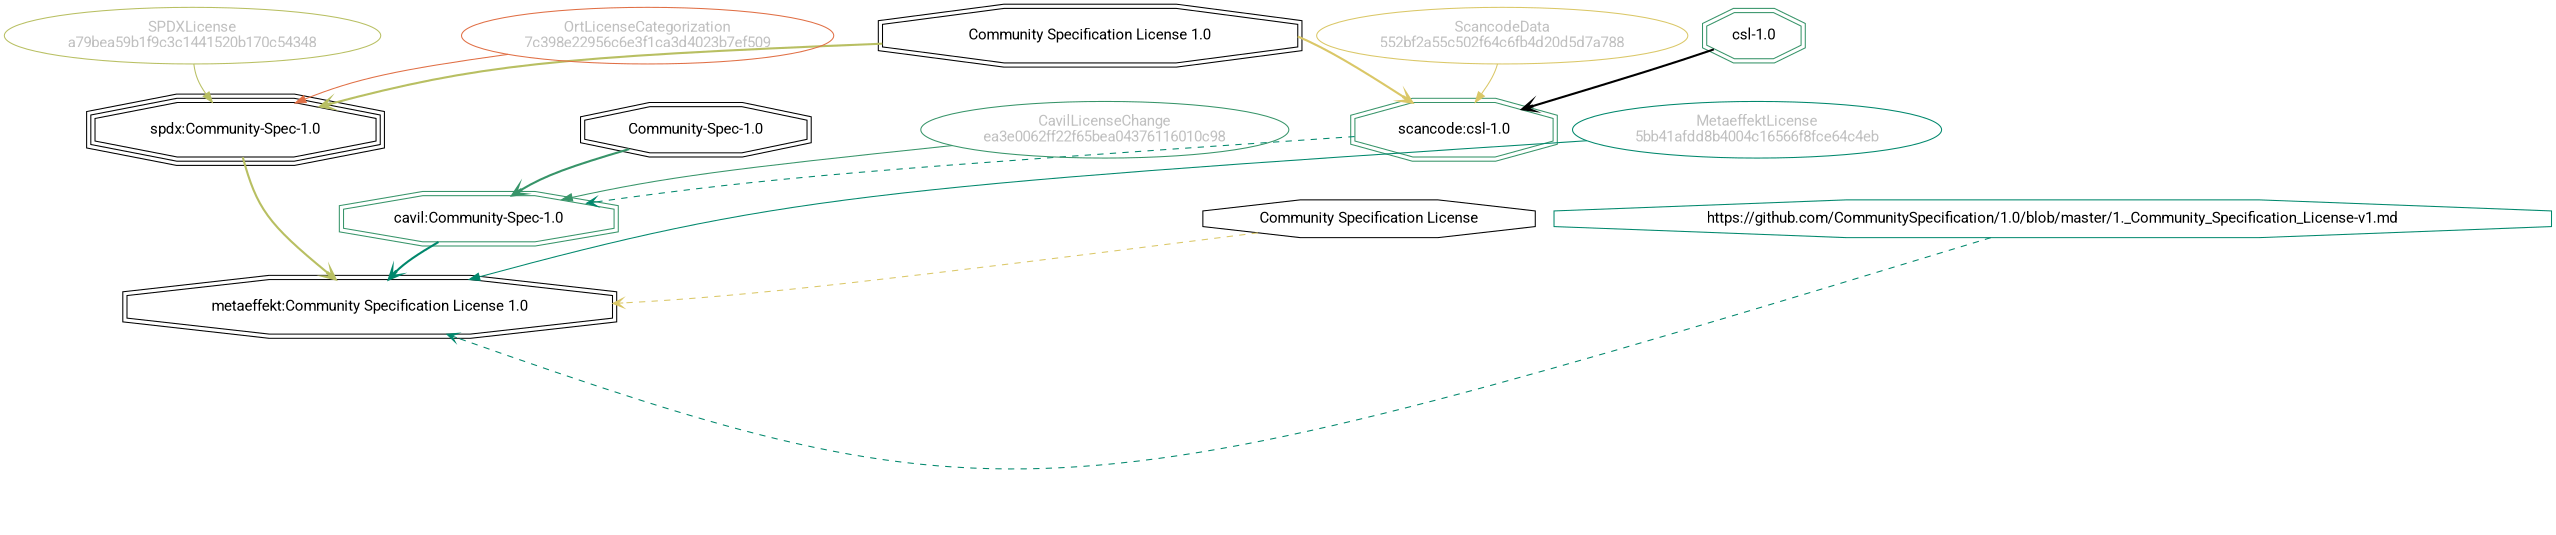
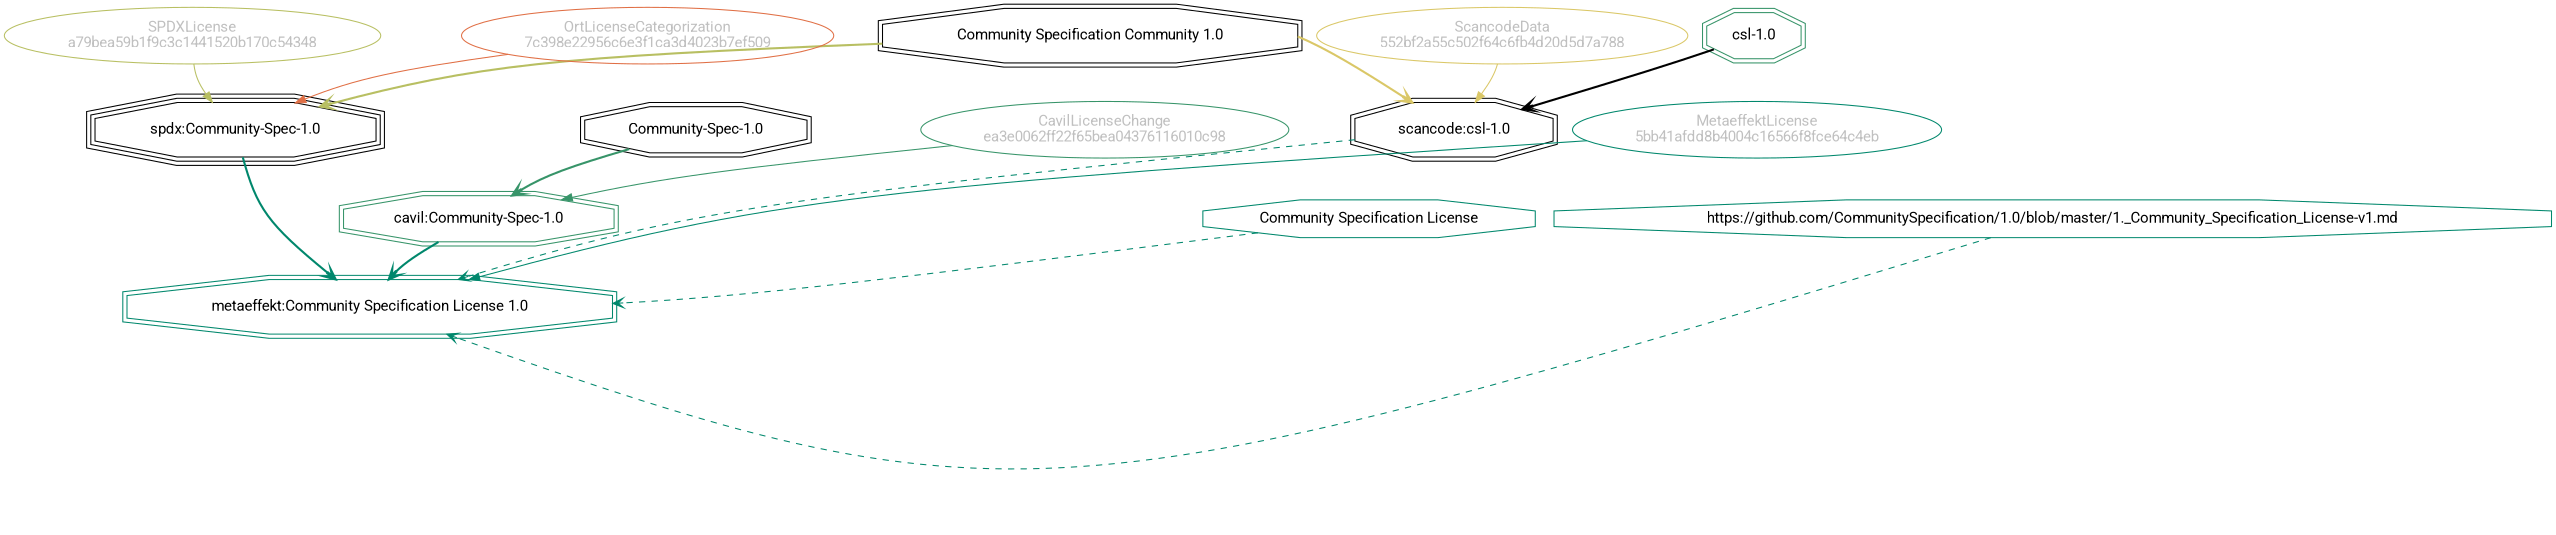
(1090, 36) -> (1090, 36)
(1454, 130) -> (1454, 130)
(975, 163) -> (997, 177)
(1369, 219) -> (1369, 219)
(274, 223) -> (274, 223)
(941, 272) -> (941, 272)
(370, 307) -> (370, 307)
